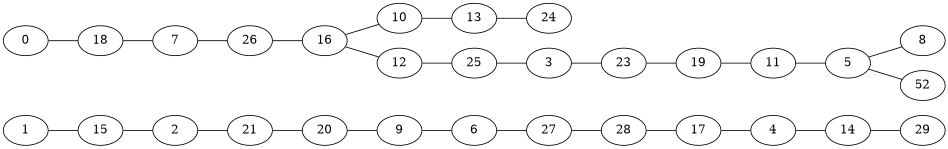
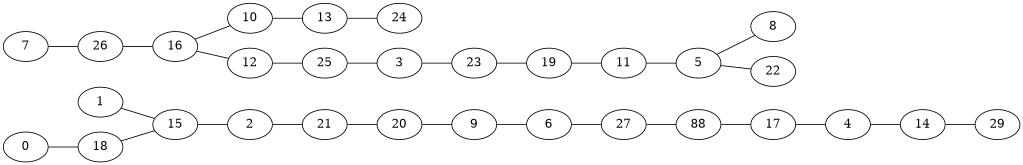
(138, 41) -> (138, 136)
(923, 86) -> (773, 71)
(624, 130) -> (698, 125)
